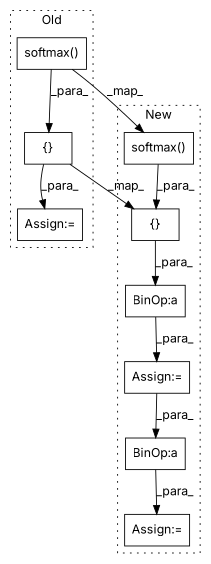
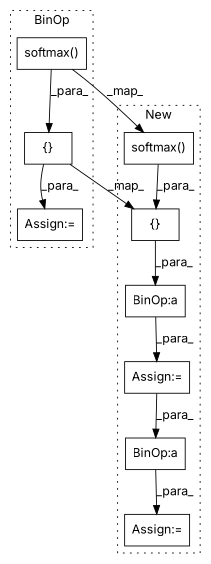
(52, 21) -> (52, 21)
